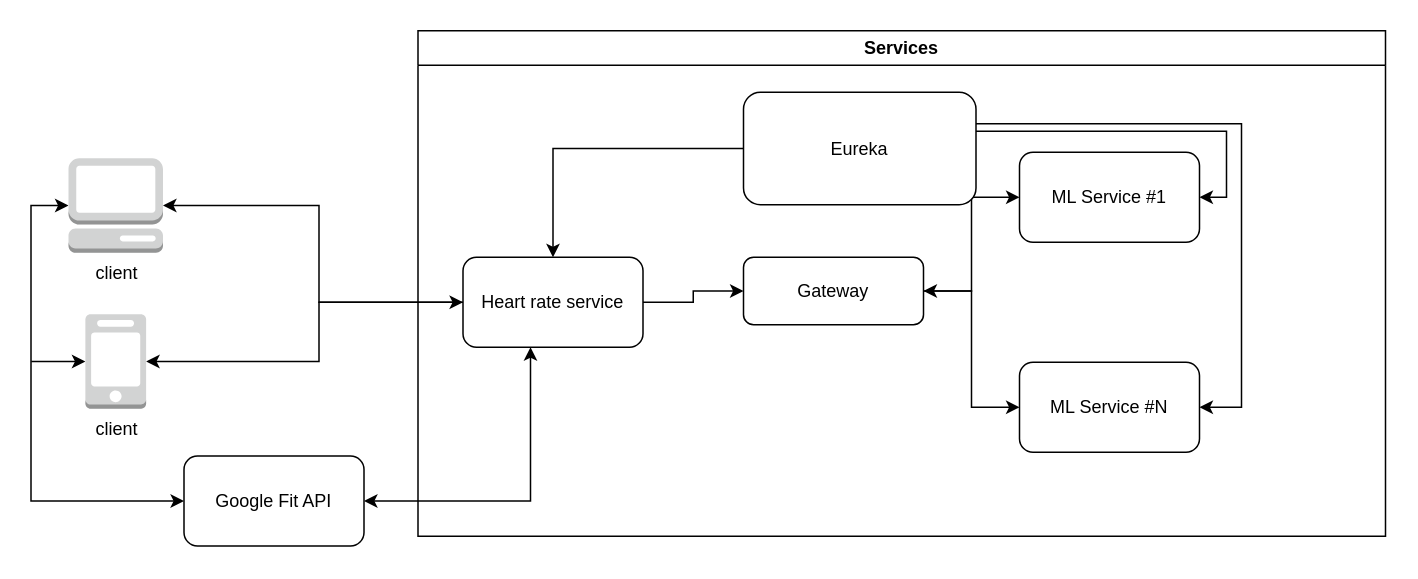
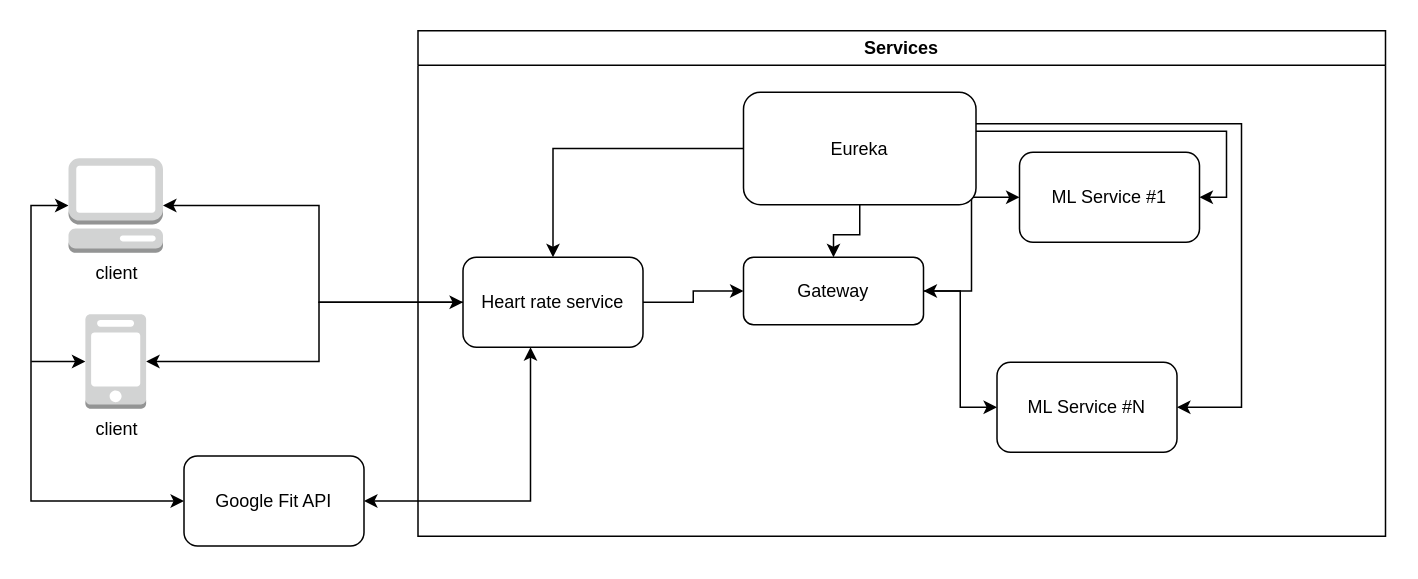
none -> (855, 235)
(1109, 407) -> (1087, 407)
